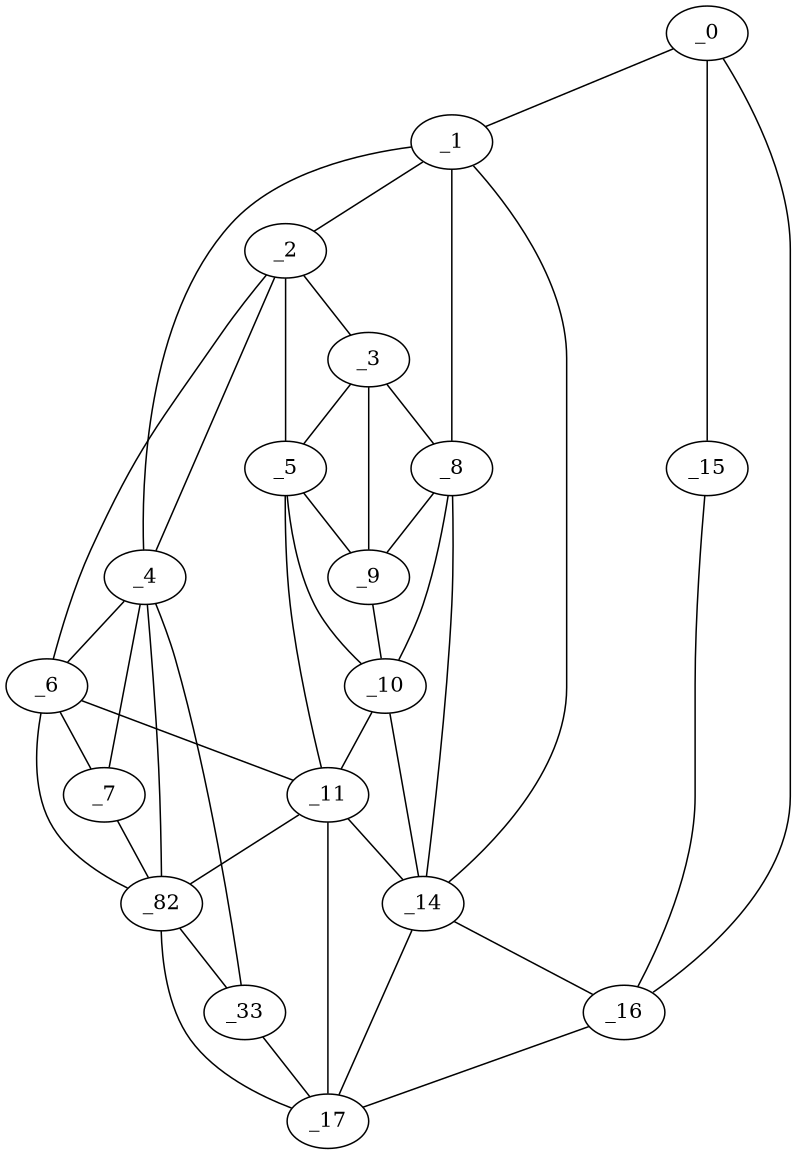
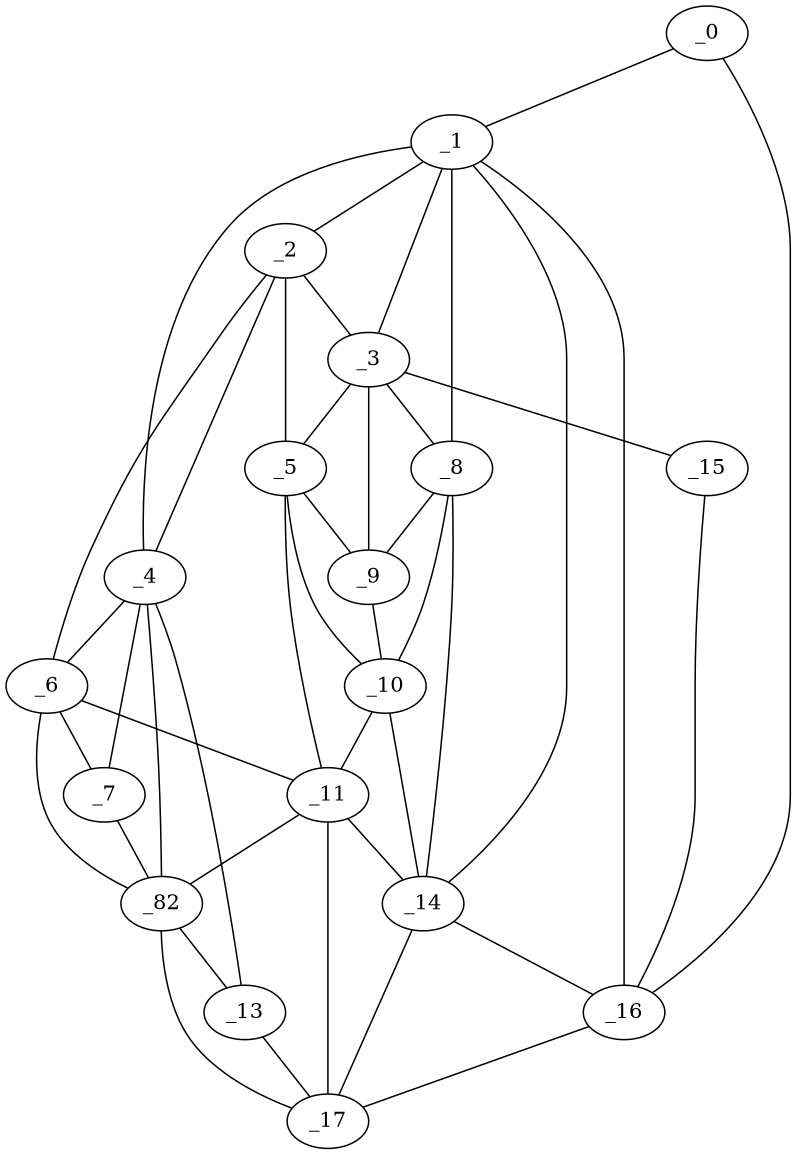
none -> (410, 251)
(707, 251) -> (538, 414)
none -> (624, 545)
(245, 1012) -> (245, 1012)
